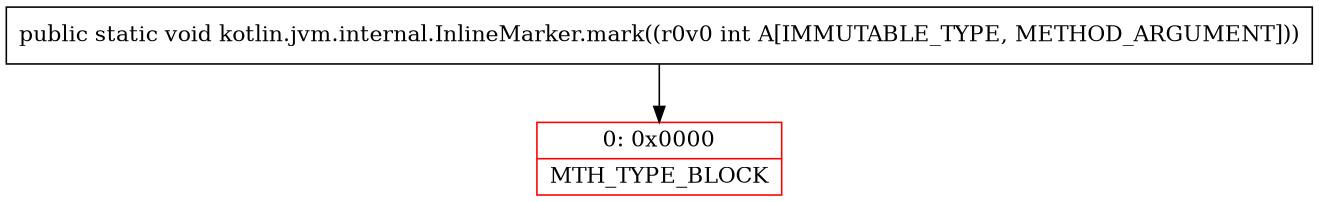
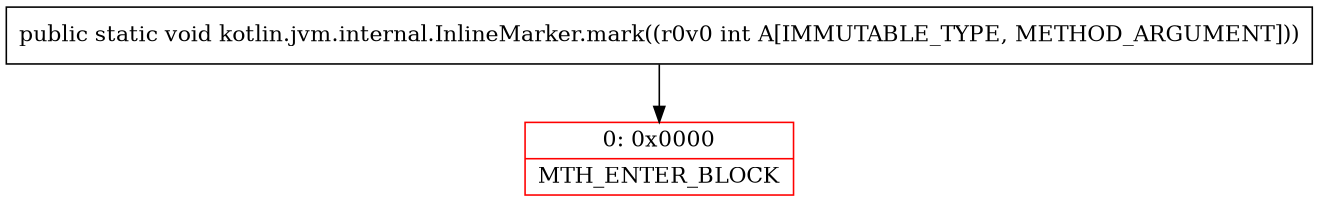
(659, 176) -> (659, 176)
